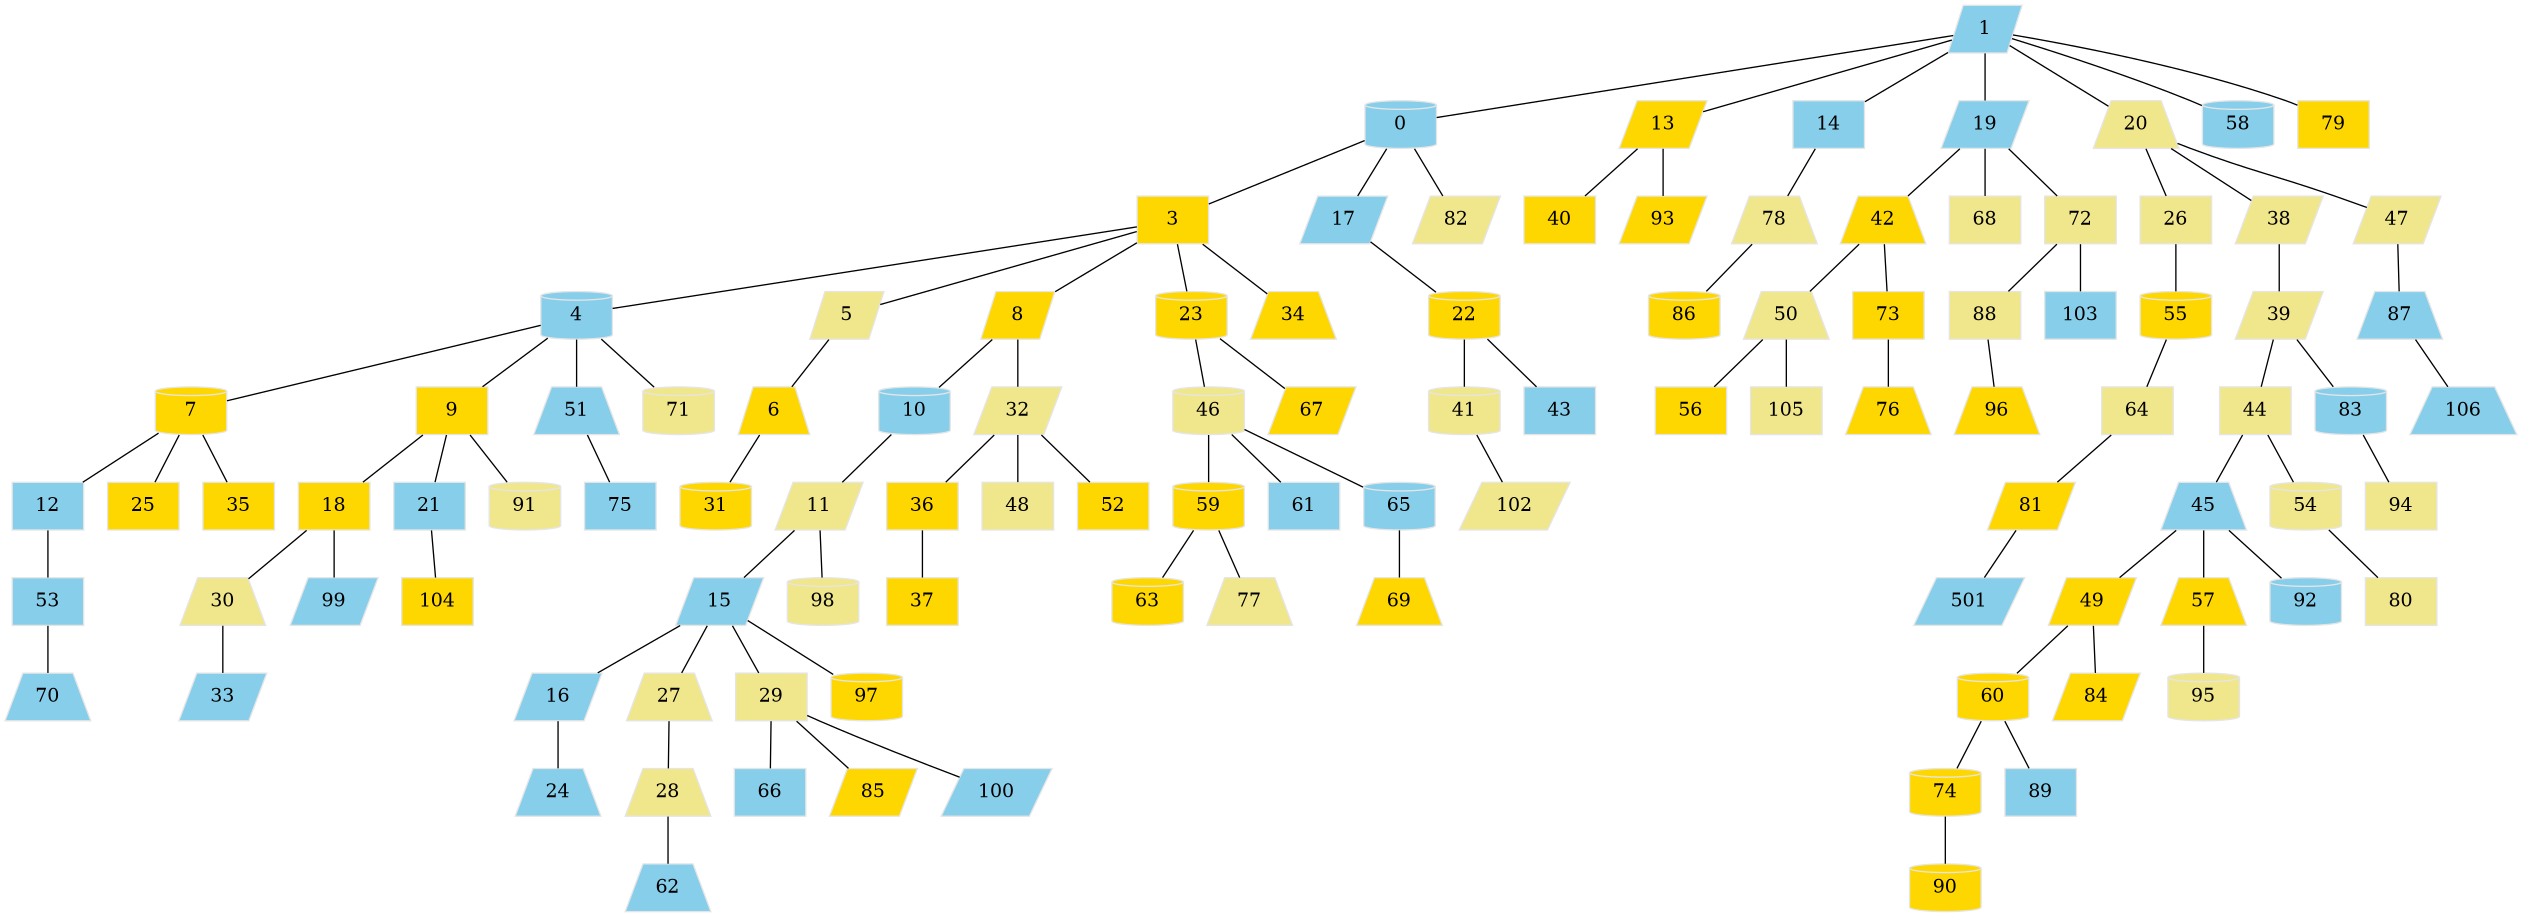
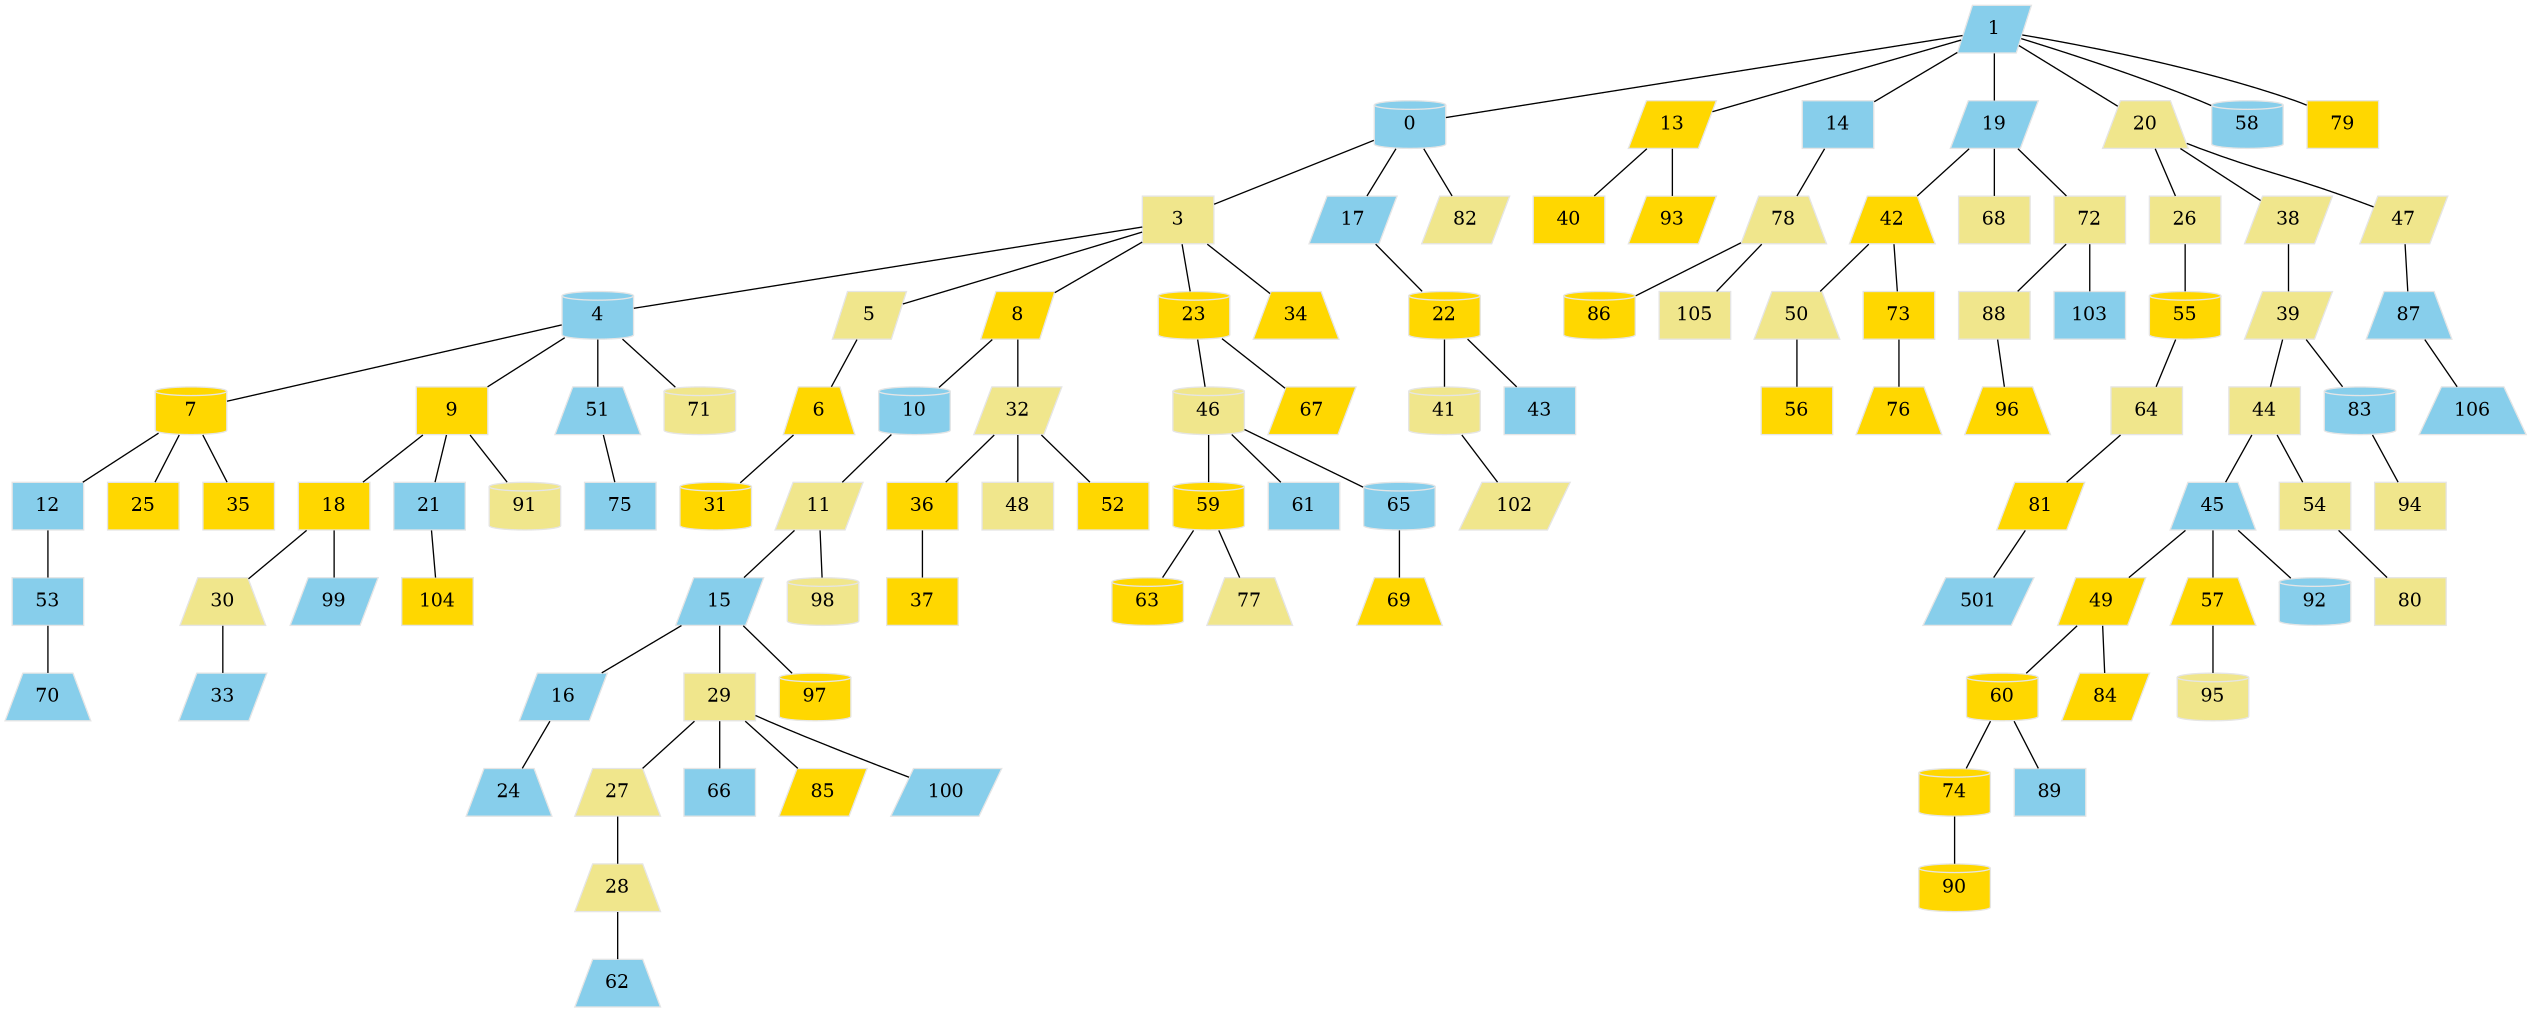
(1173, 220) -> (1178, 220)
(1786, 363) -> (1739, 268)
(2306, 506) -> (2315, 506)
(694, 649) -> (669, 745)
